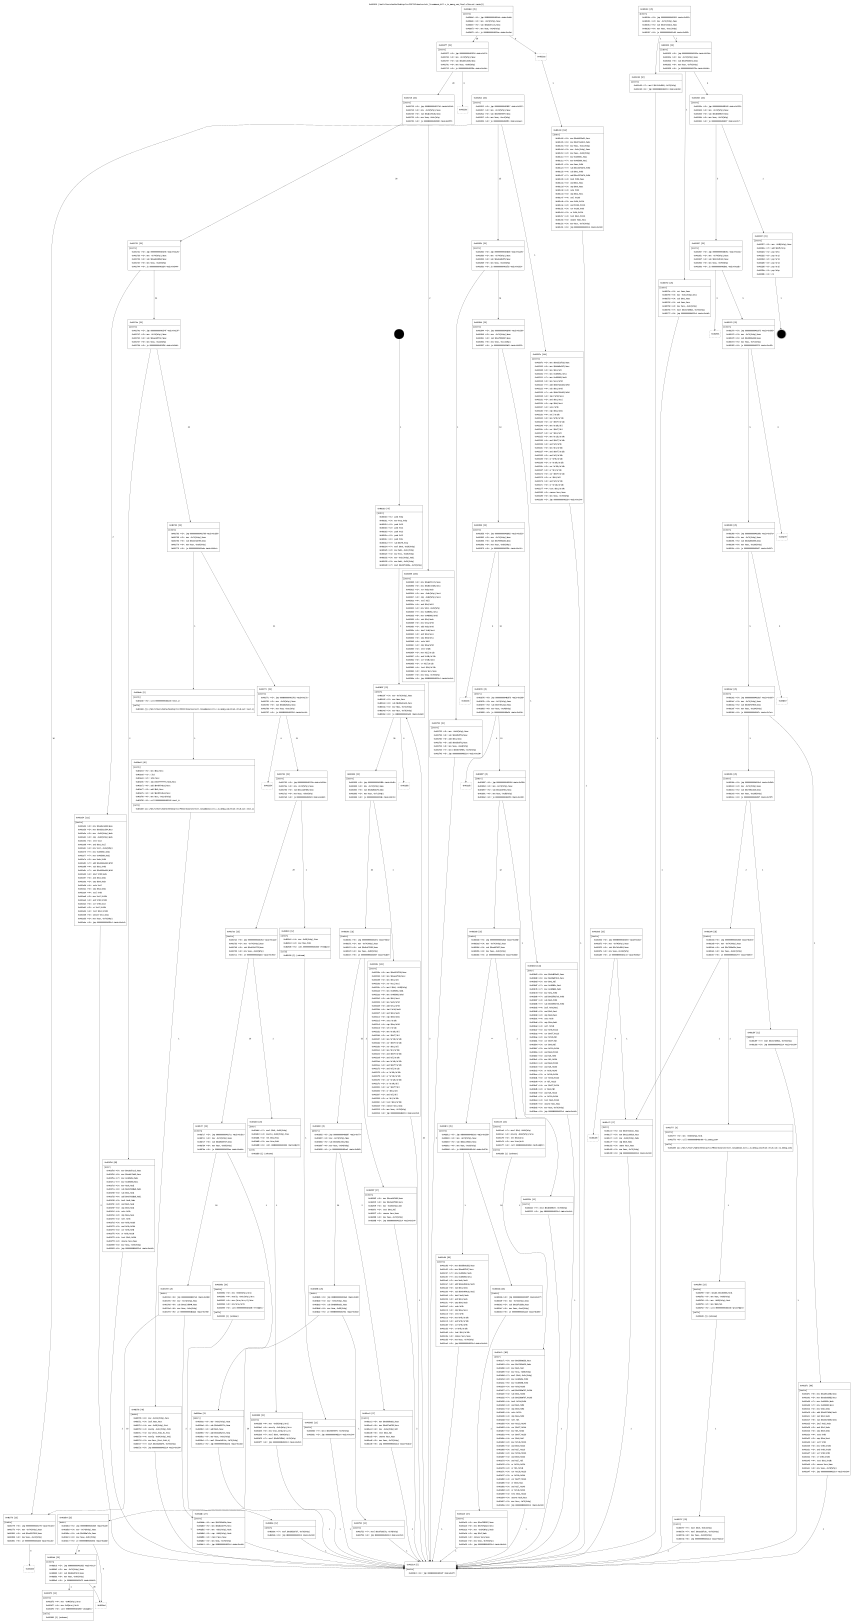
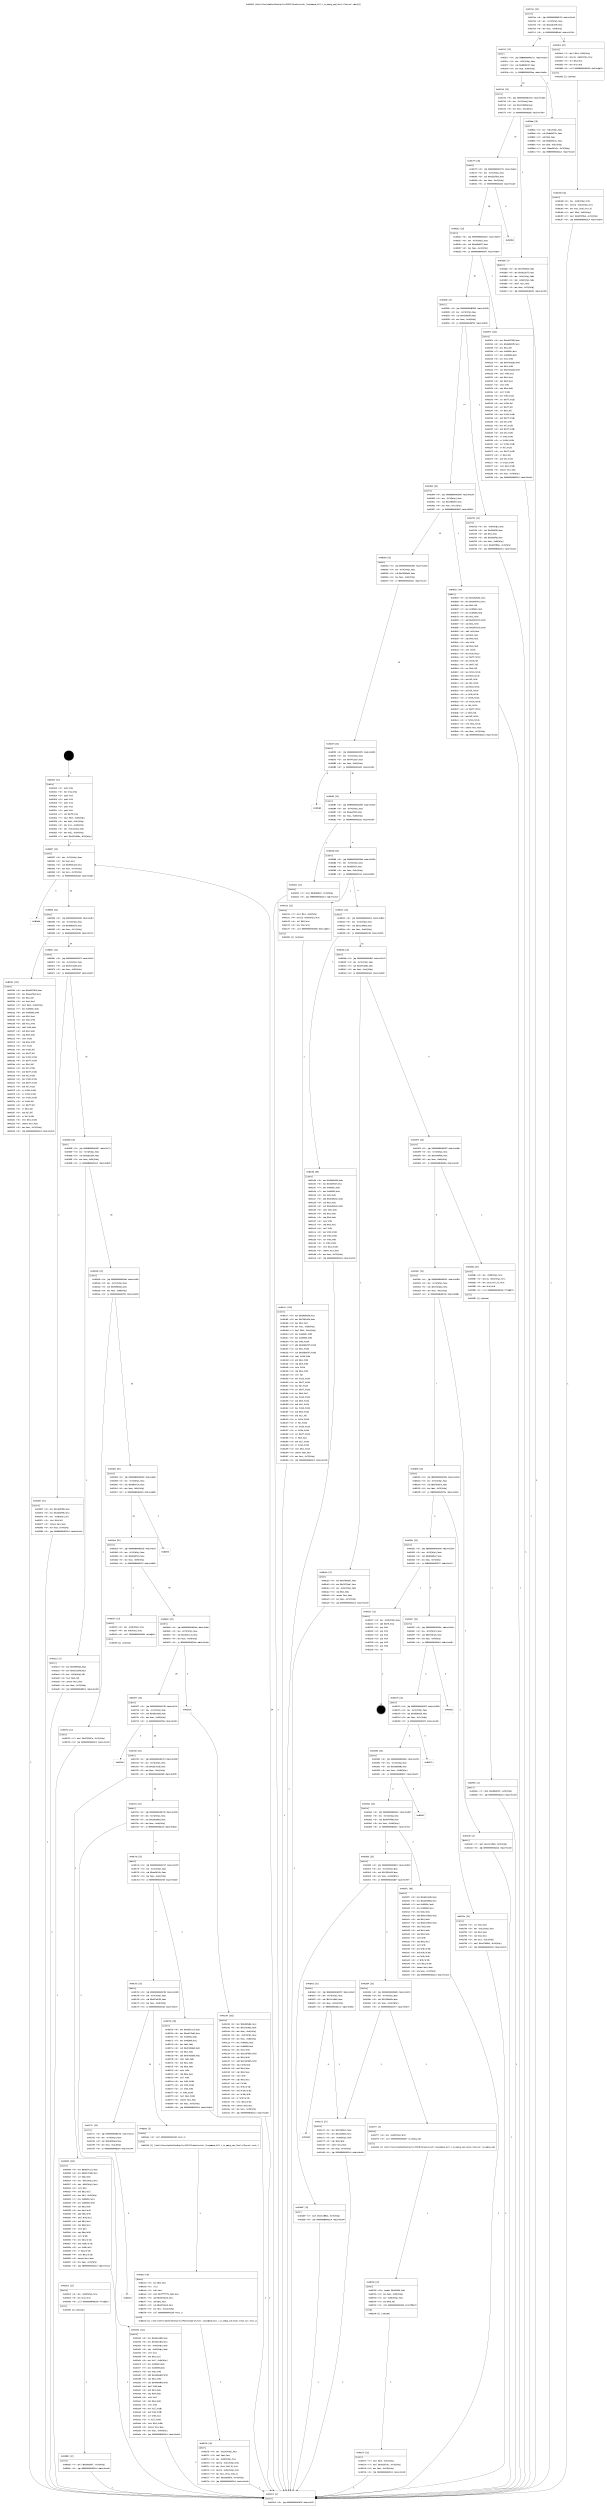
(52, 642) -> (484, 206)
(465, 701) -> none
(301, 786) -> none
none -> (435, 1152)
(95, 1592) -> (158, 1591)
